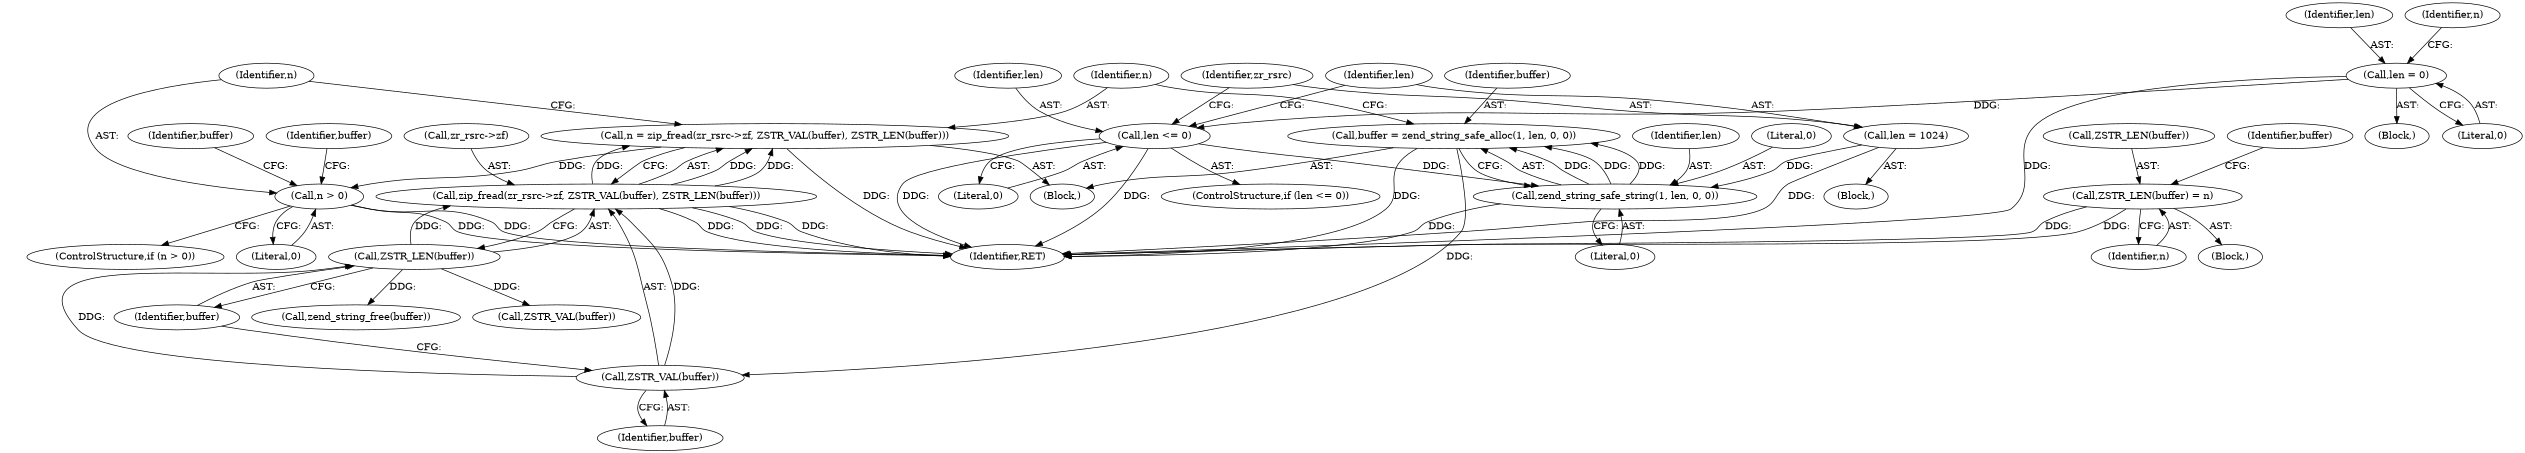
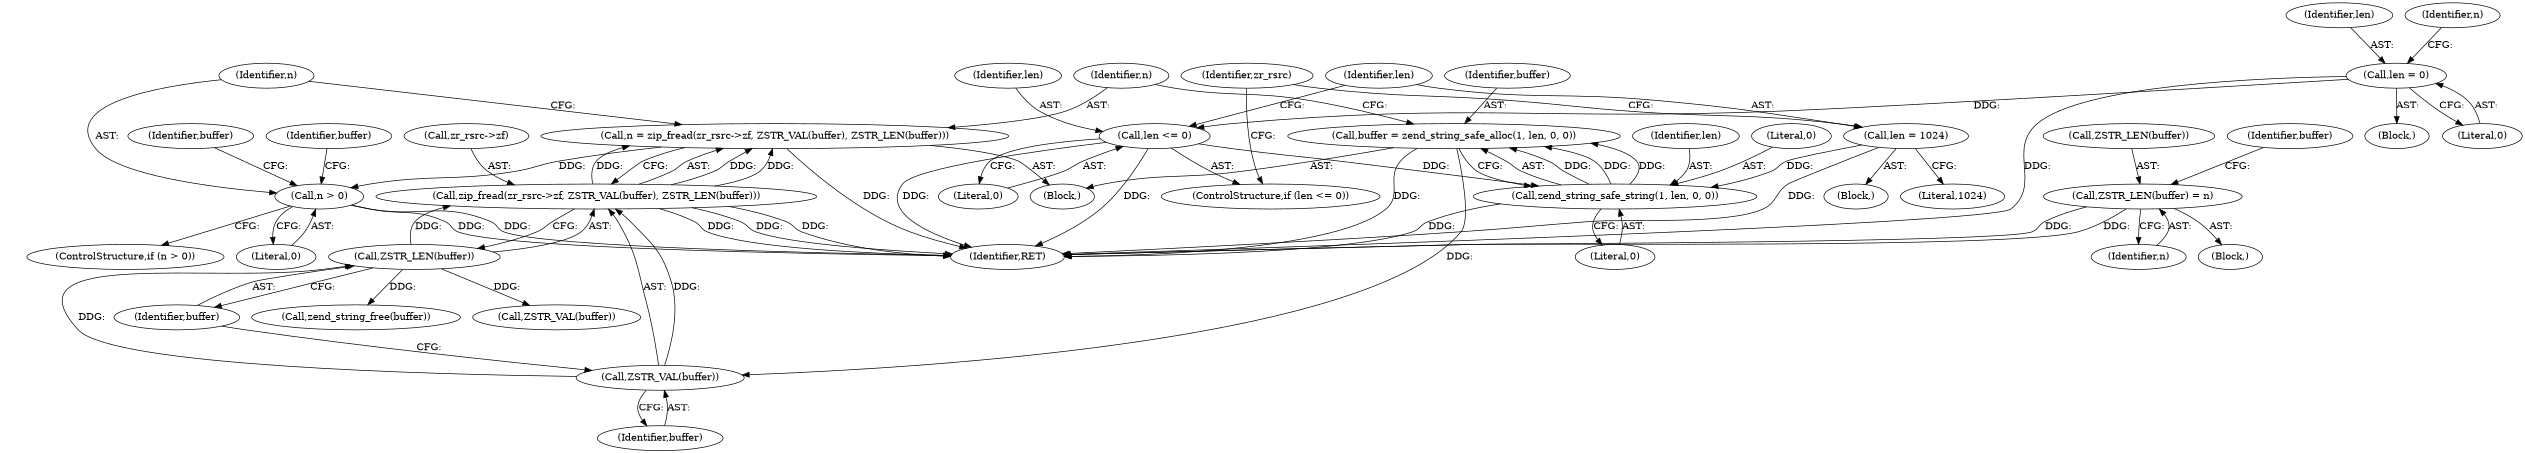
(1204, 104) -> (1249, 134)
(1642, 106) -> (1642, 106)
none -> (1953, 197)
